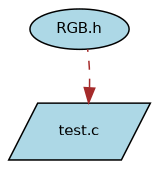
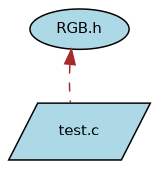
(89, 68) -> (69, 84)
